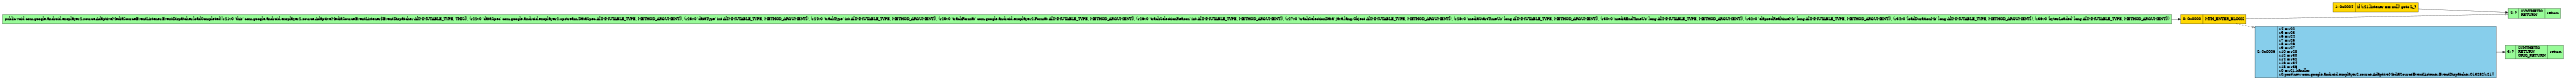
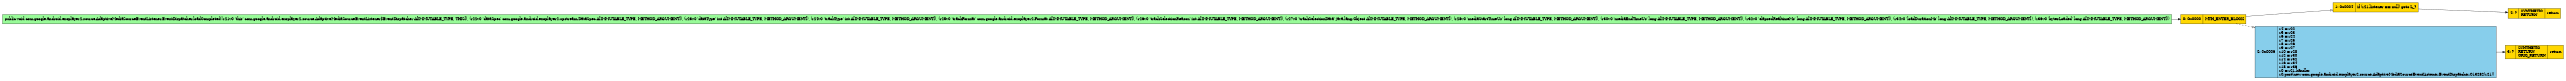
(2534, 13) -> (2534, 13)
(2376, 17) -> (2288, 13)
(2534, 52) -> (2534, 52)
